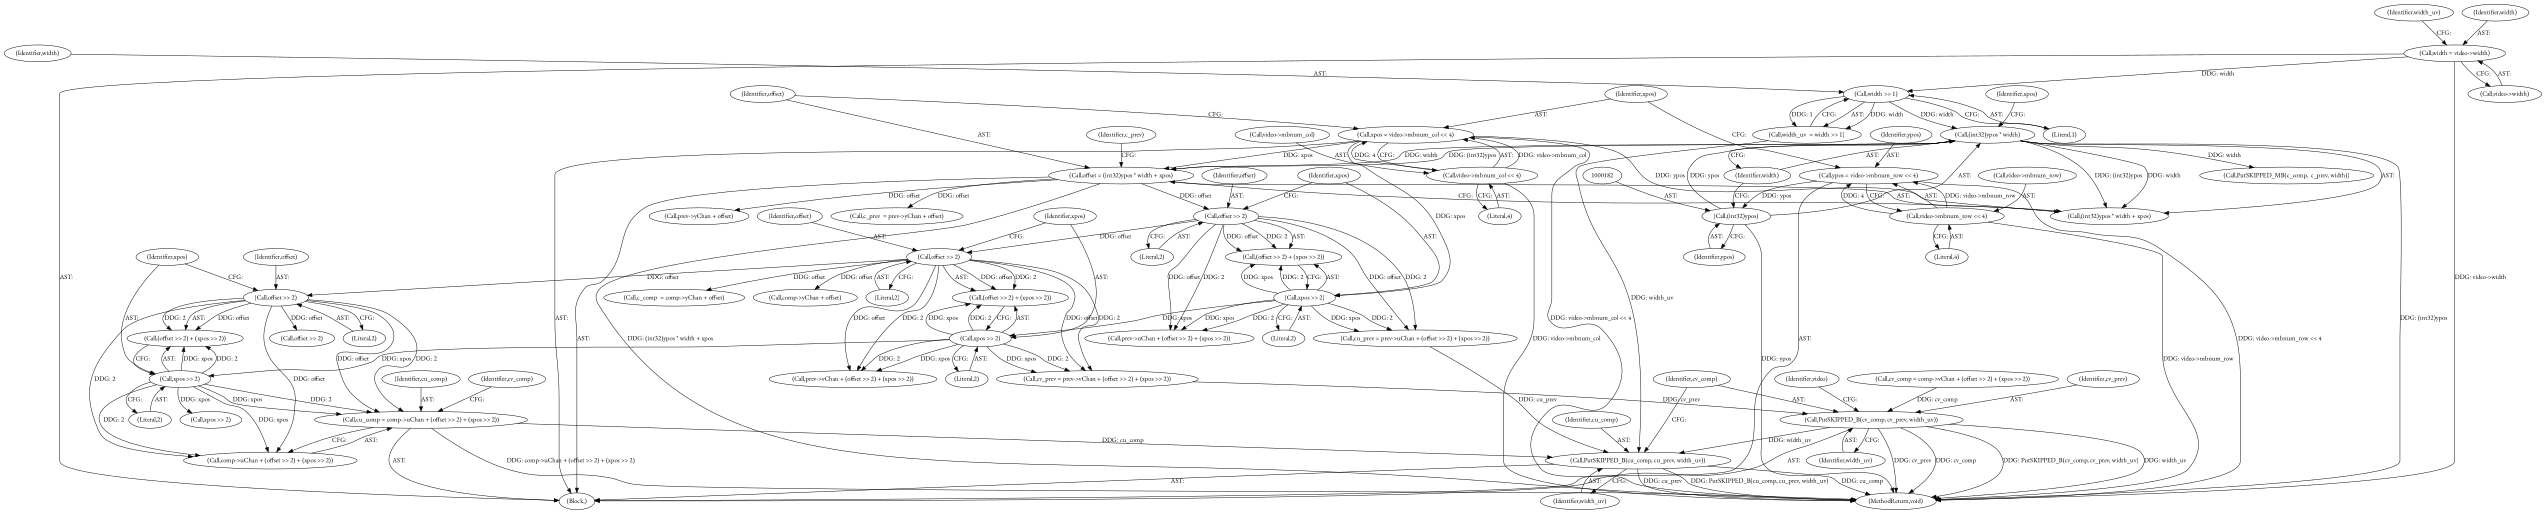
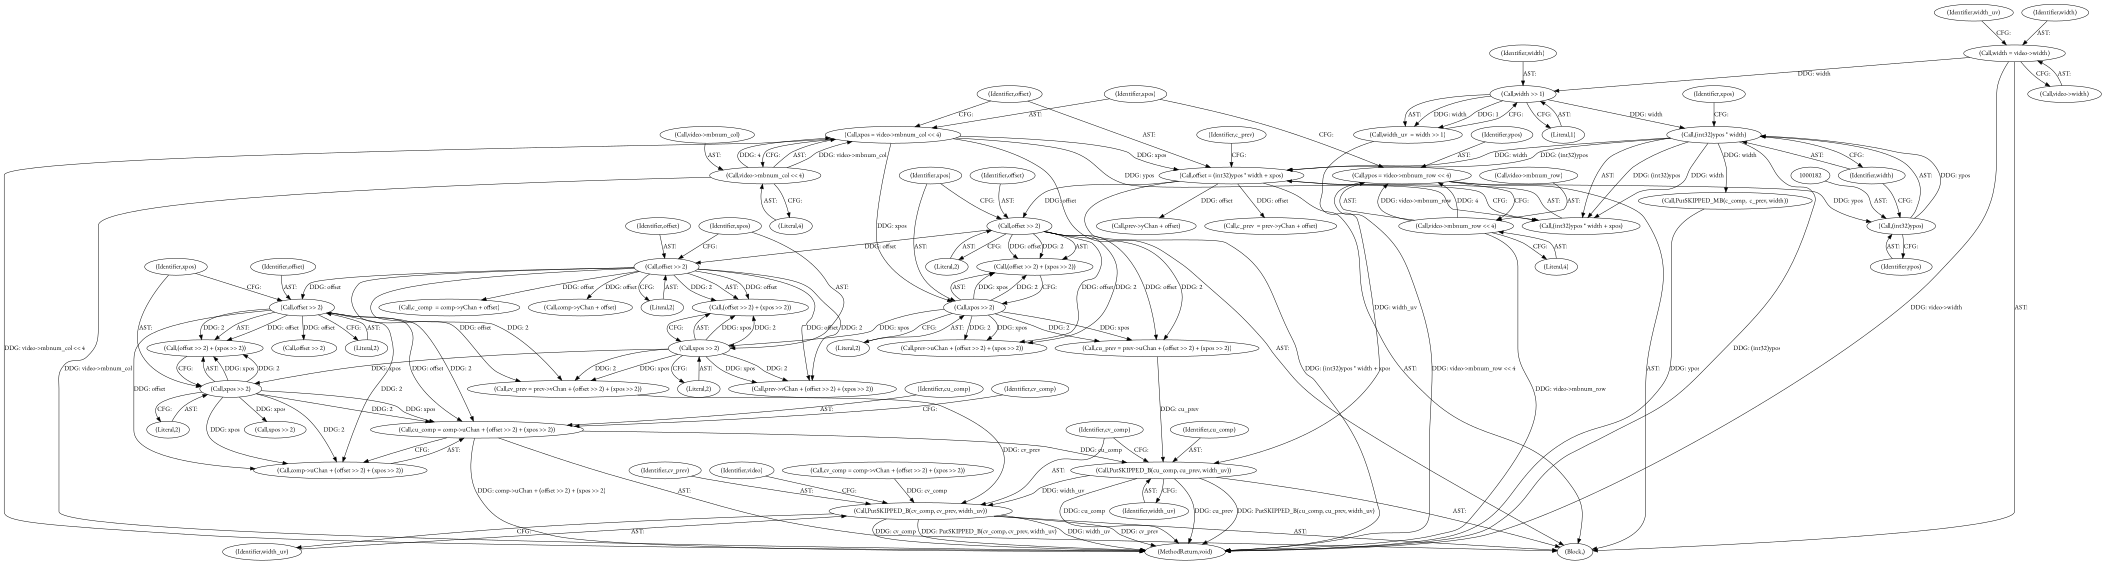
(1762, 402) -> (1539, 461)
(1757, 440) -> (1040, 488)
